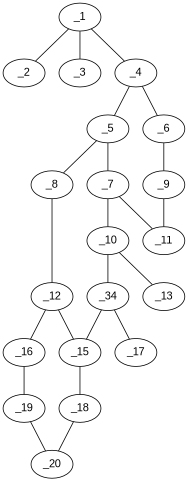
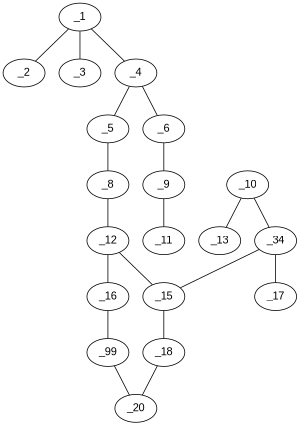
(108, 185) -> none
(24, 408) -> (108, 352)
